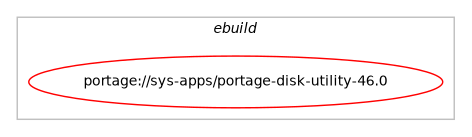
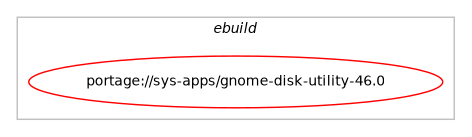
(236, 82) -> (236, 82)
